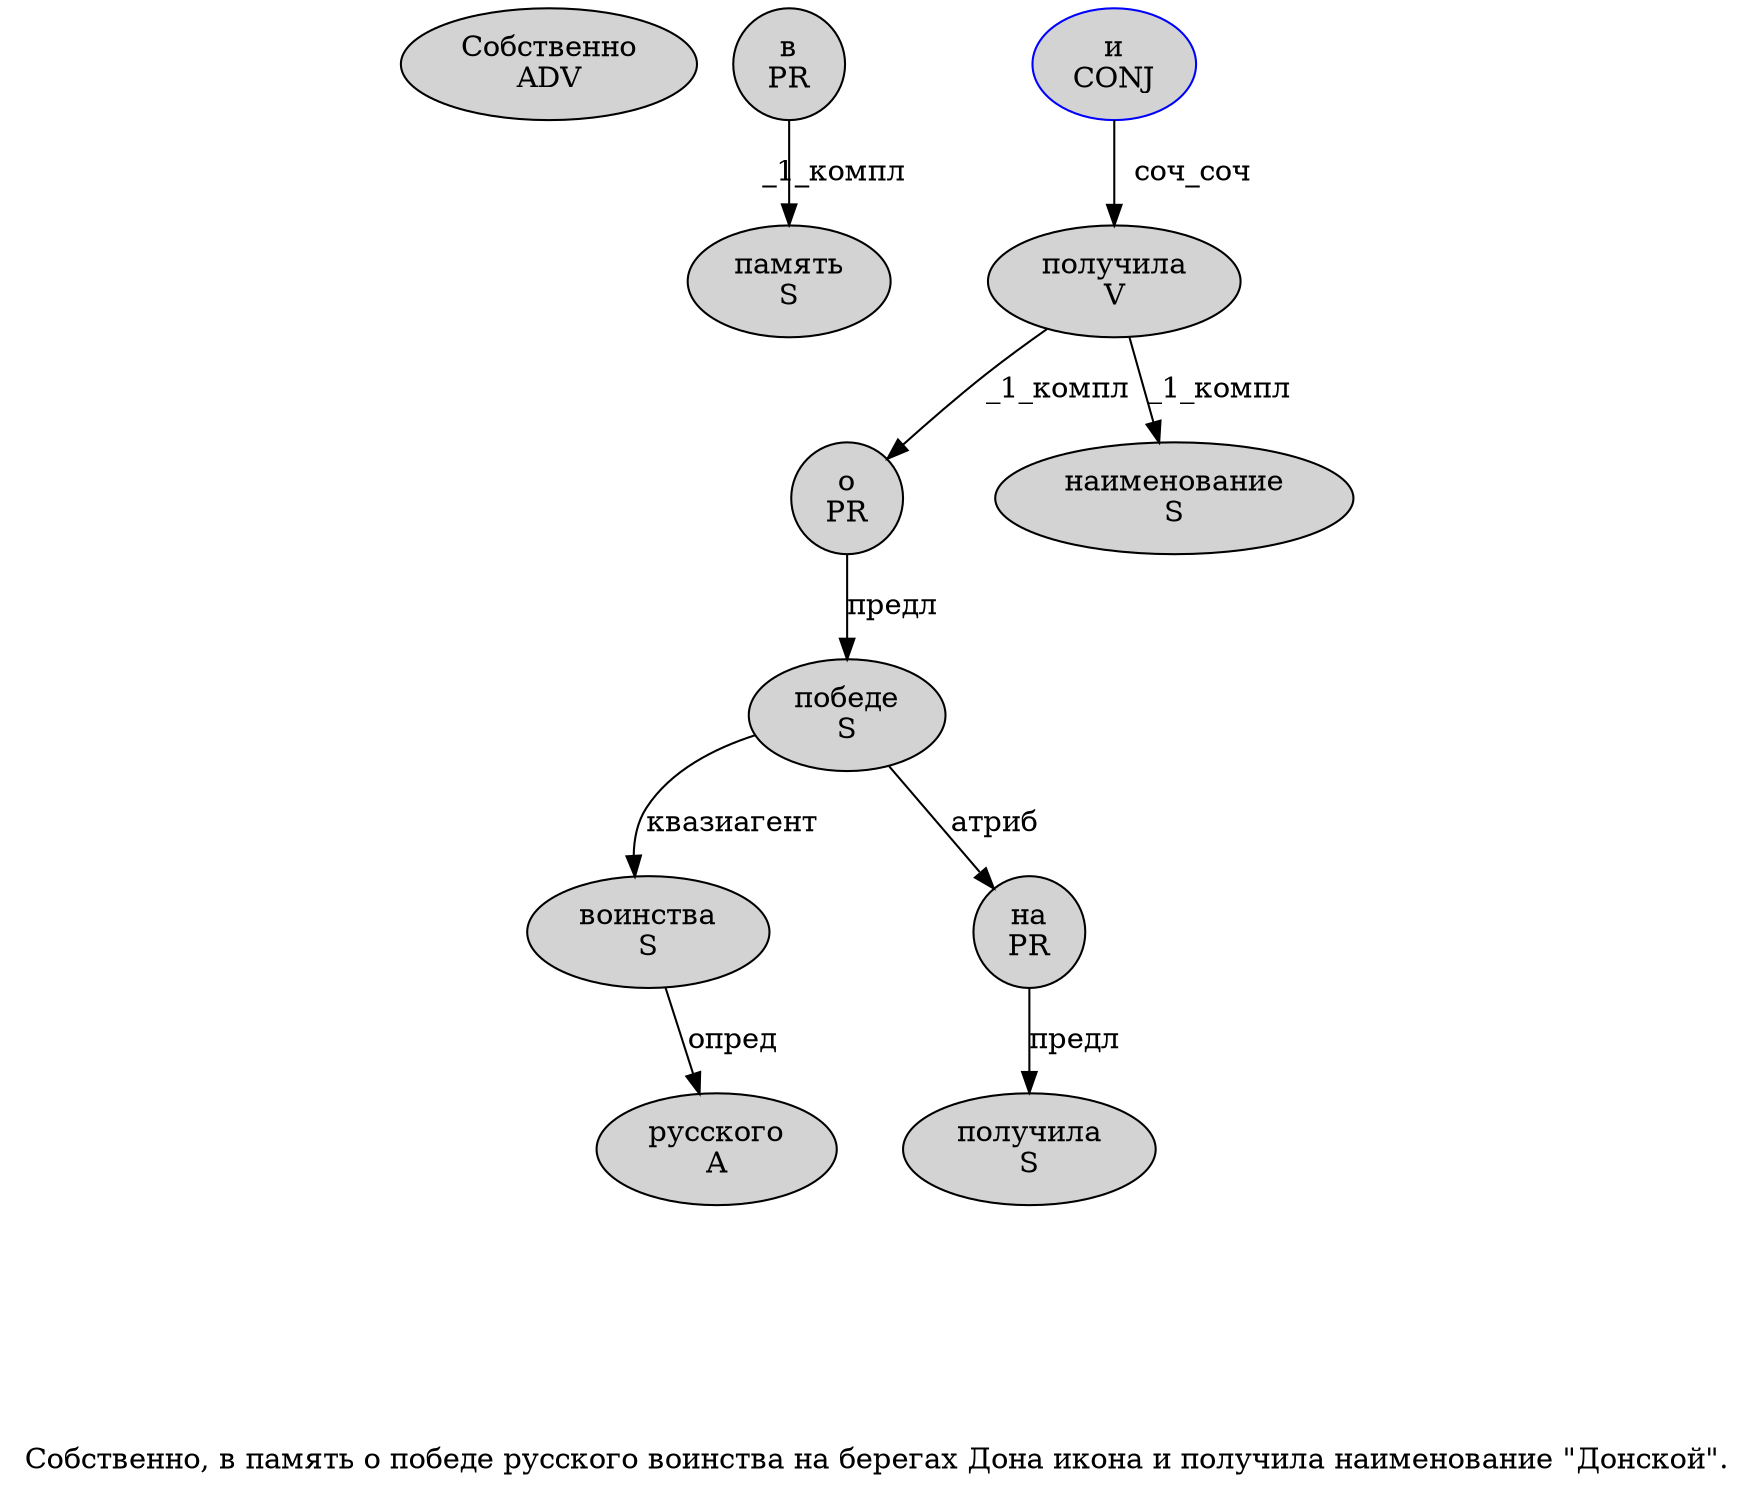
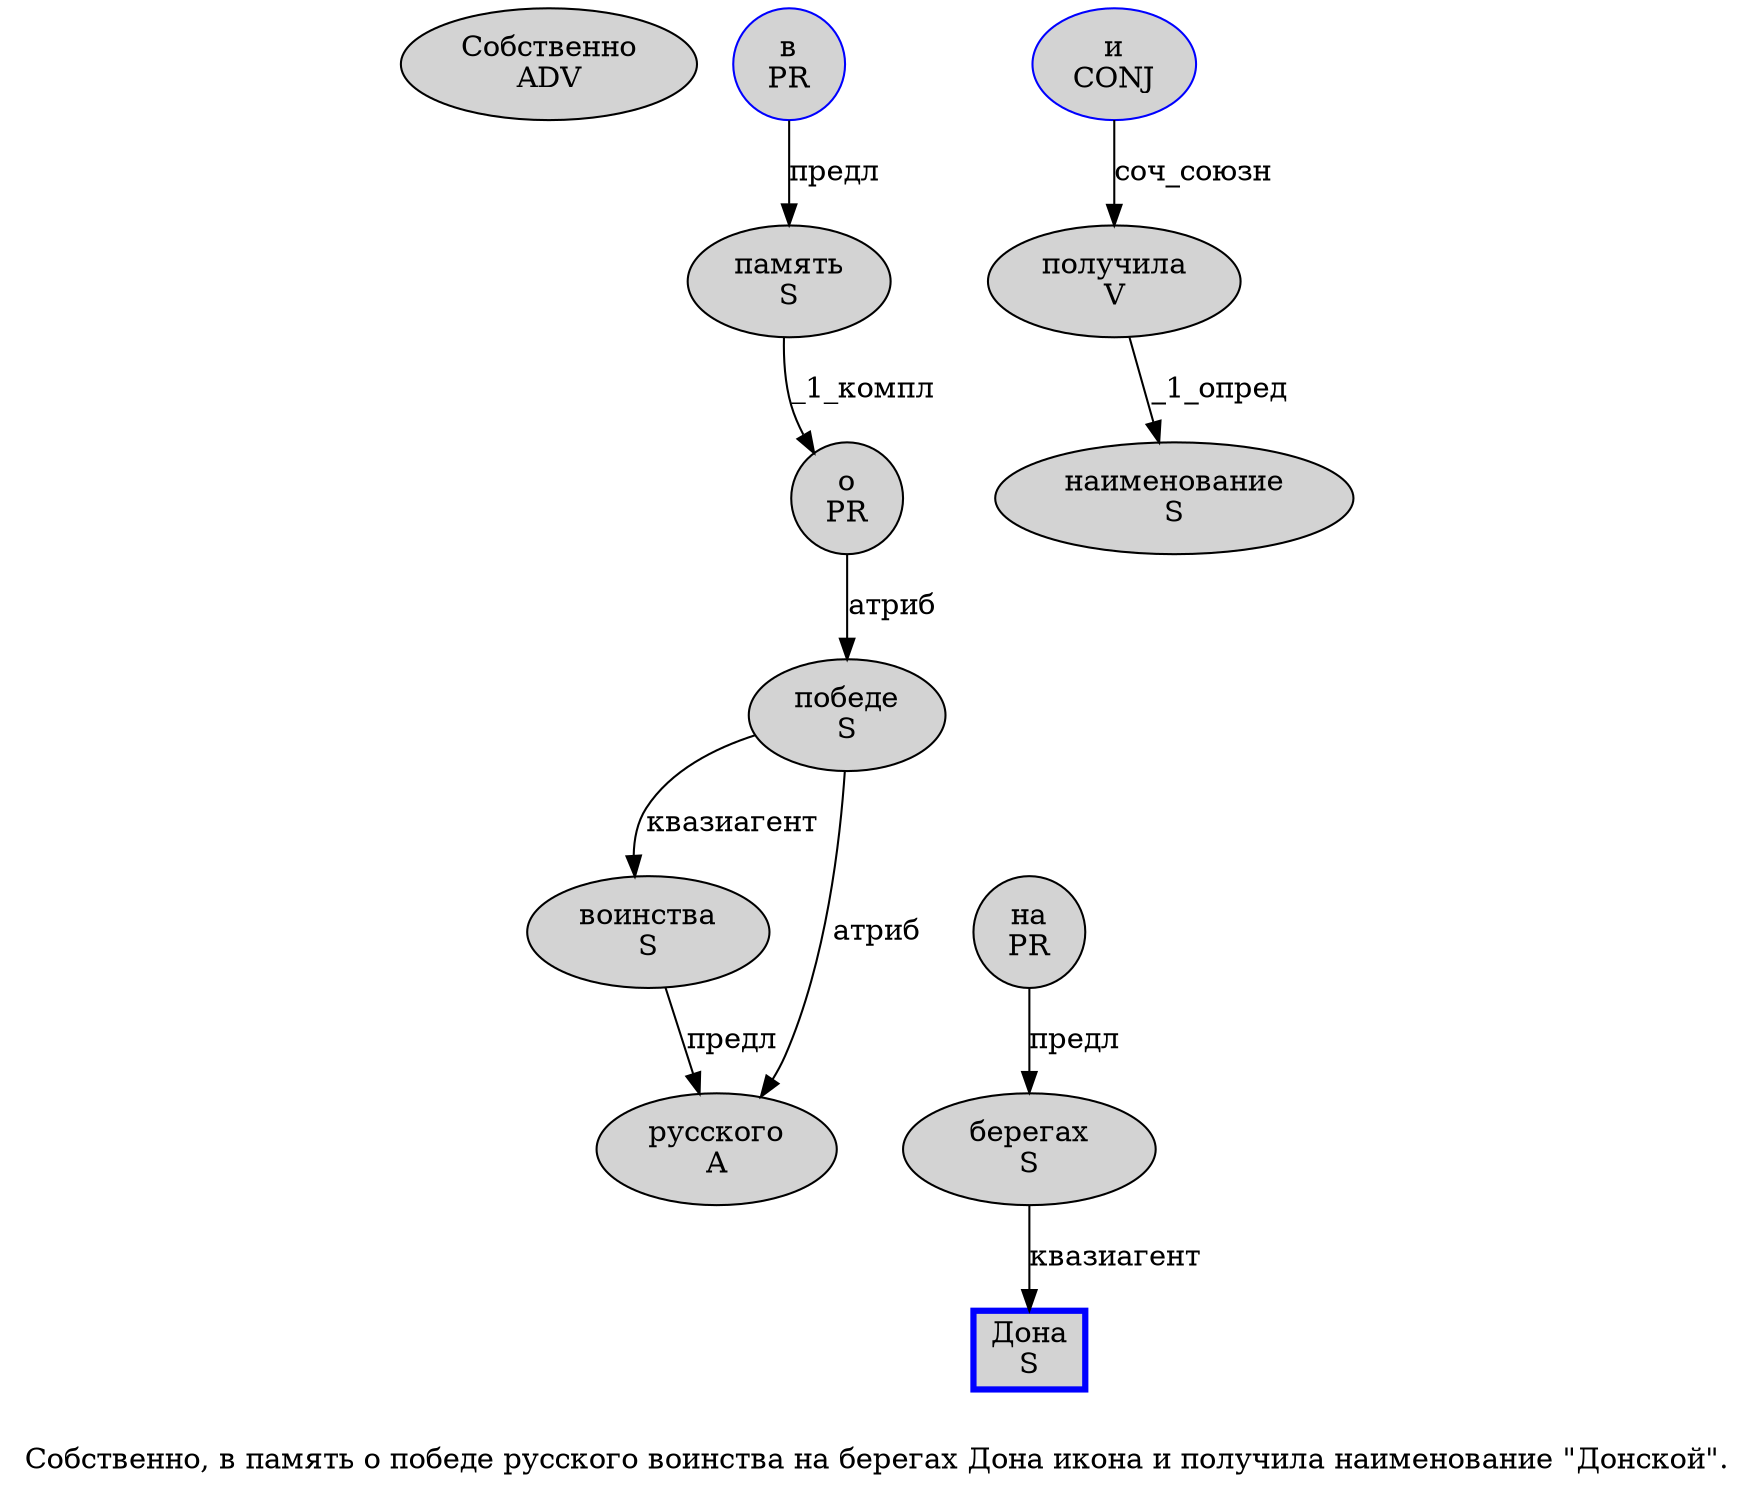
(789, 64) -> (789, 64)
(835, 173) -> (835, 173)
(1193, 173) -> (1193, 173)
(973, 384) -> (787, 387)
(1220, 390) -> (1220, 390)
(893, 607) -> (893, 607)
(934, 819) -> (824, 929)
(732, 1041) -> (732, 1041)
(1029, 1149) -> (1029, 1149)
none -> (1029, 1350)
